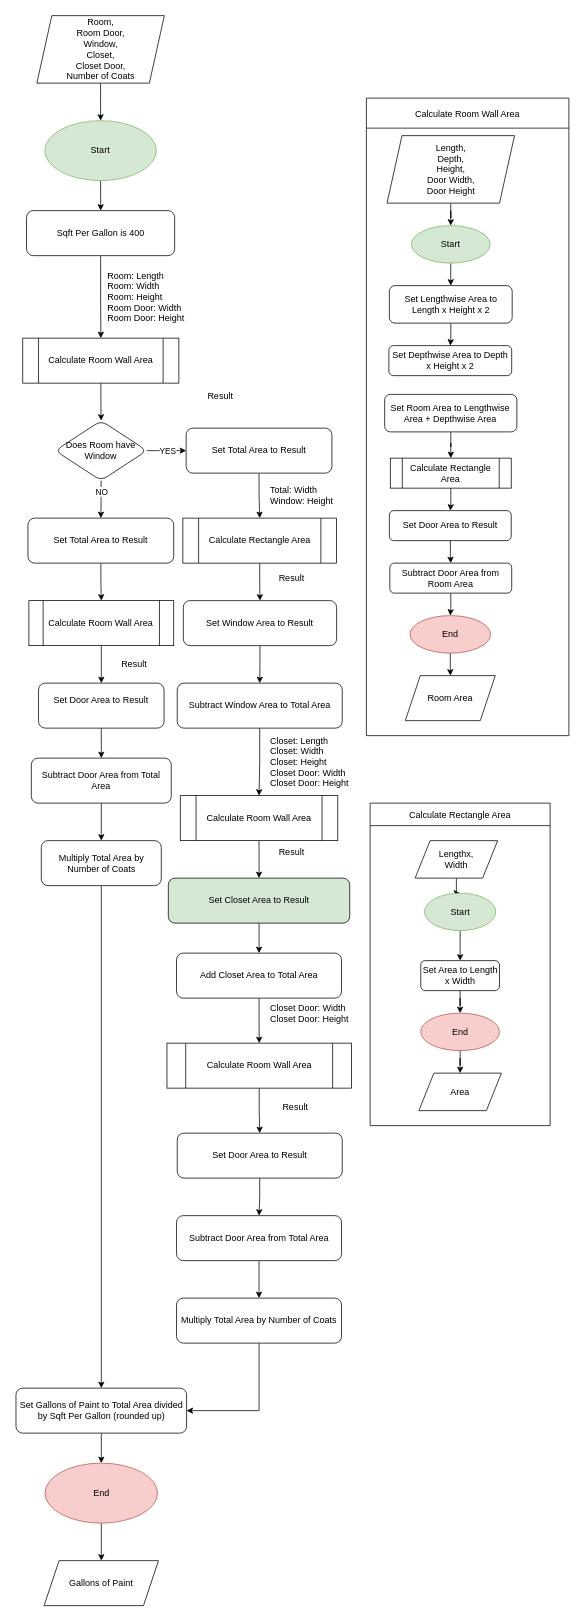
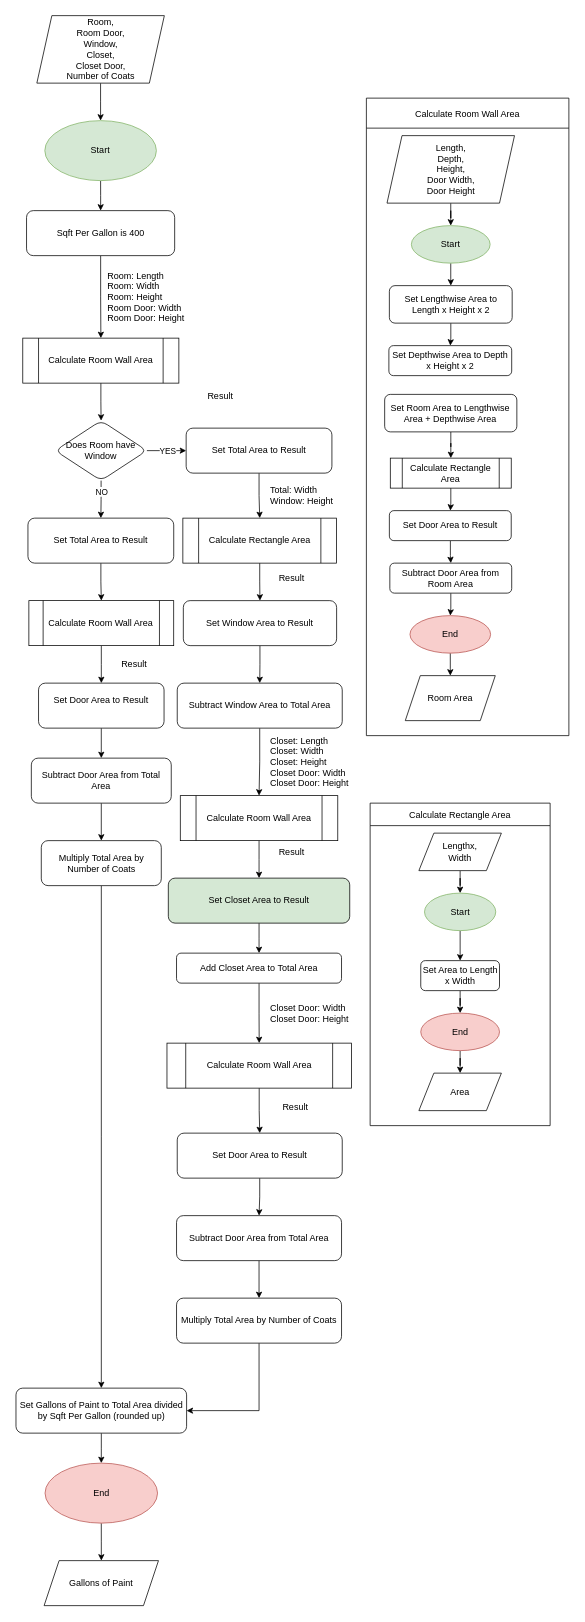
(456, 859) -> (460, 852)
(259, 975) -> (259, 968)
